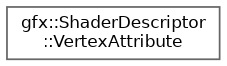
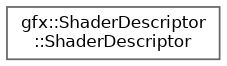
(113, 33) -> (113, 33)
